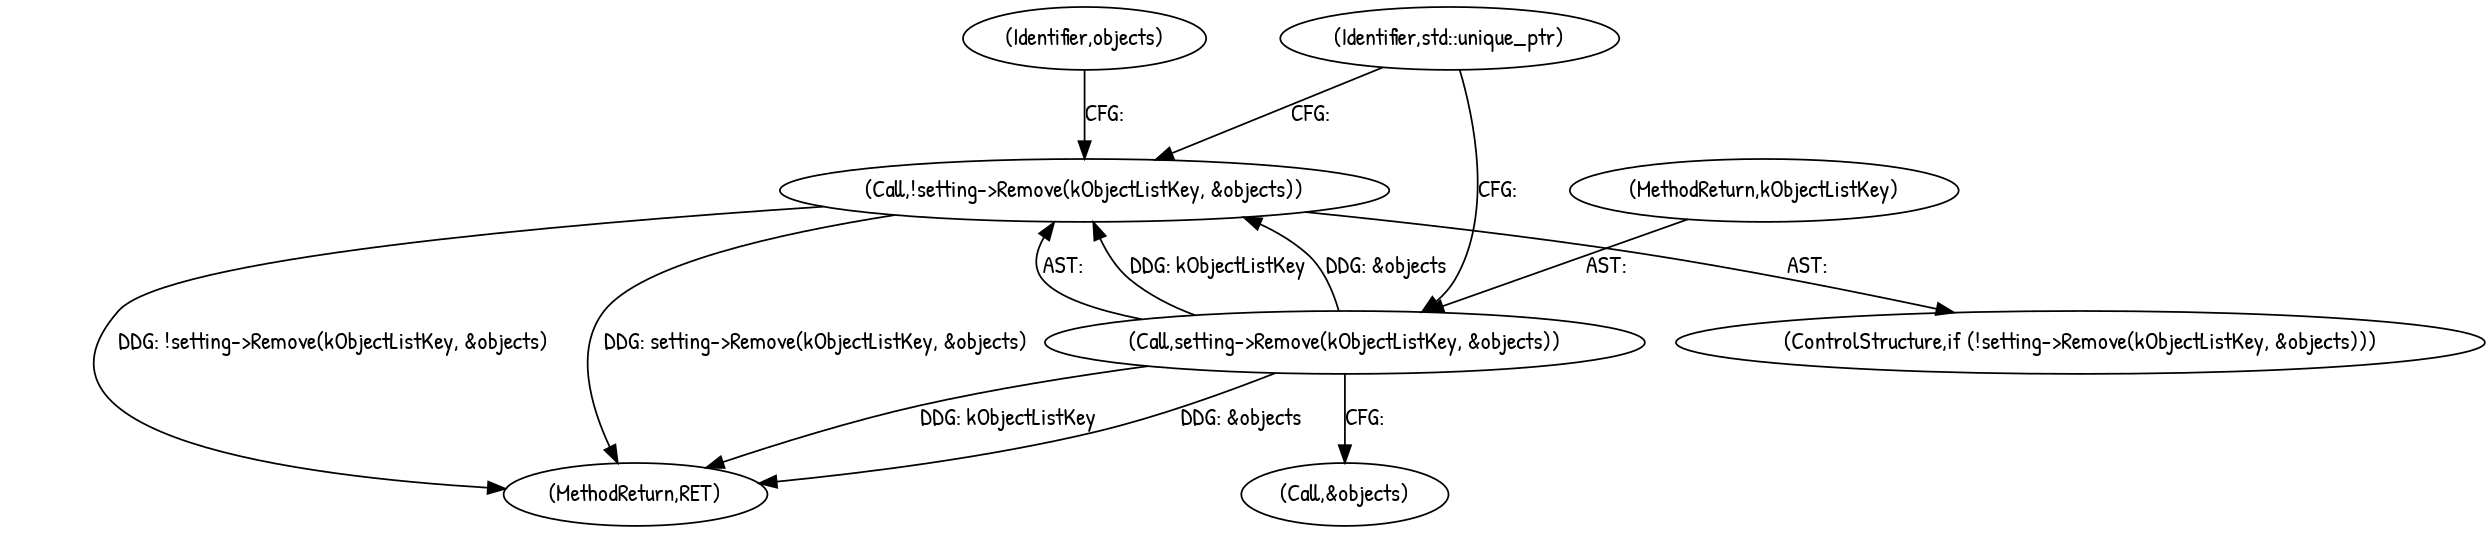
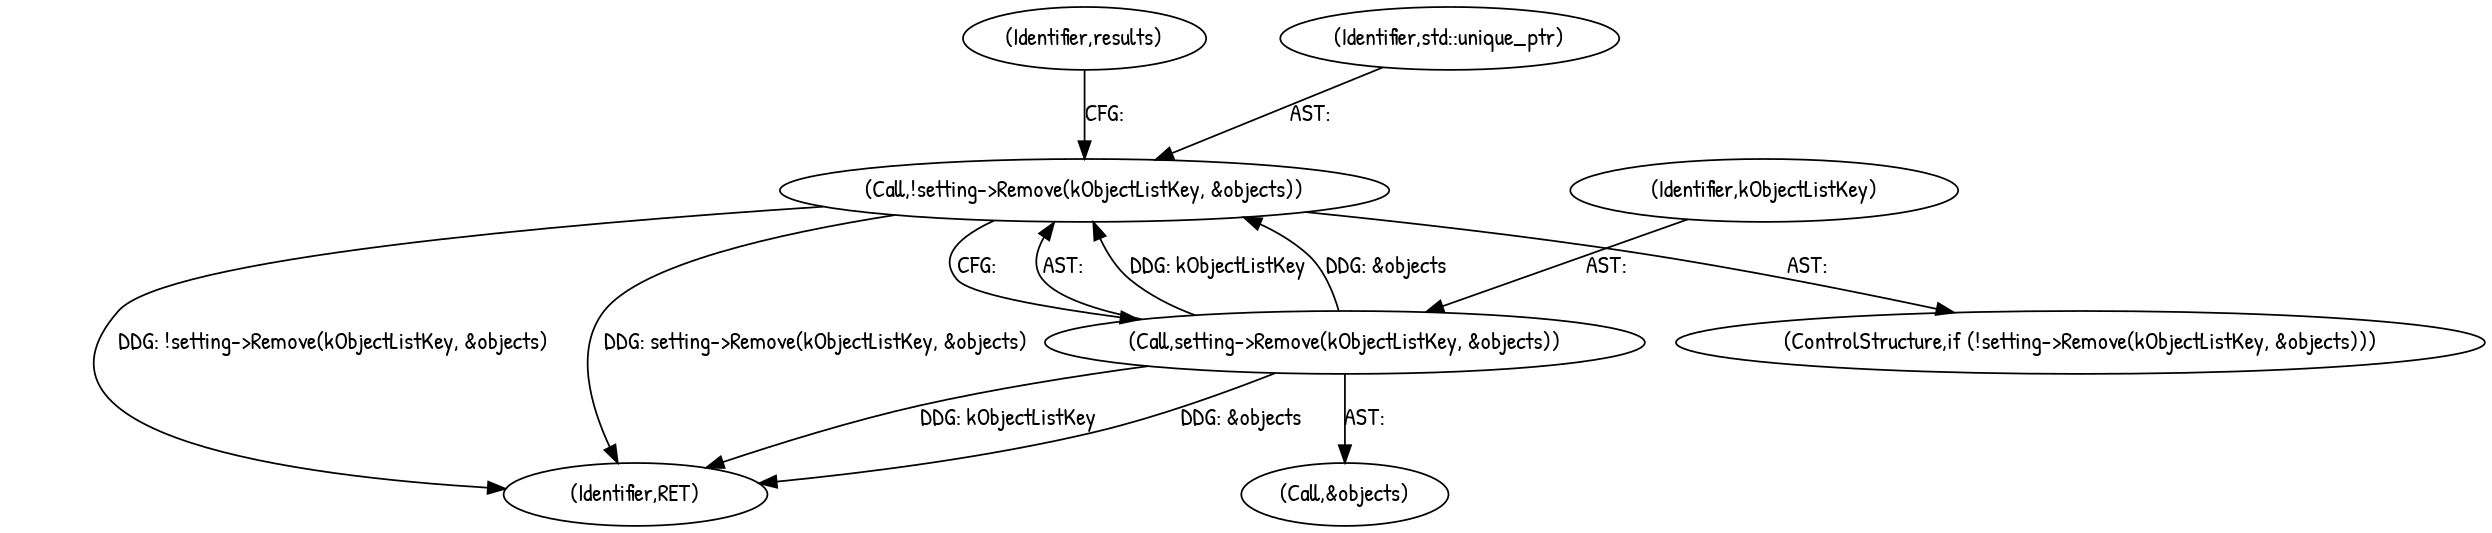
(1085, 38) -> (1085, 38)
(1313, 114) -> (1313, 114)
(1477, 190) -> (997, 296)
(1764, 190) -> (1764, 190)
(1368, 418) -> (1368, 418)
(636, 494) -> (636, 494)
